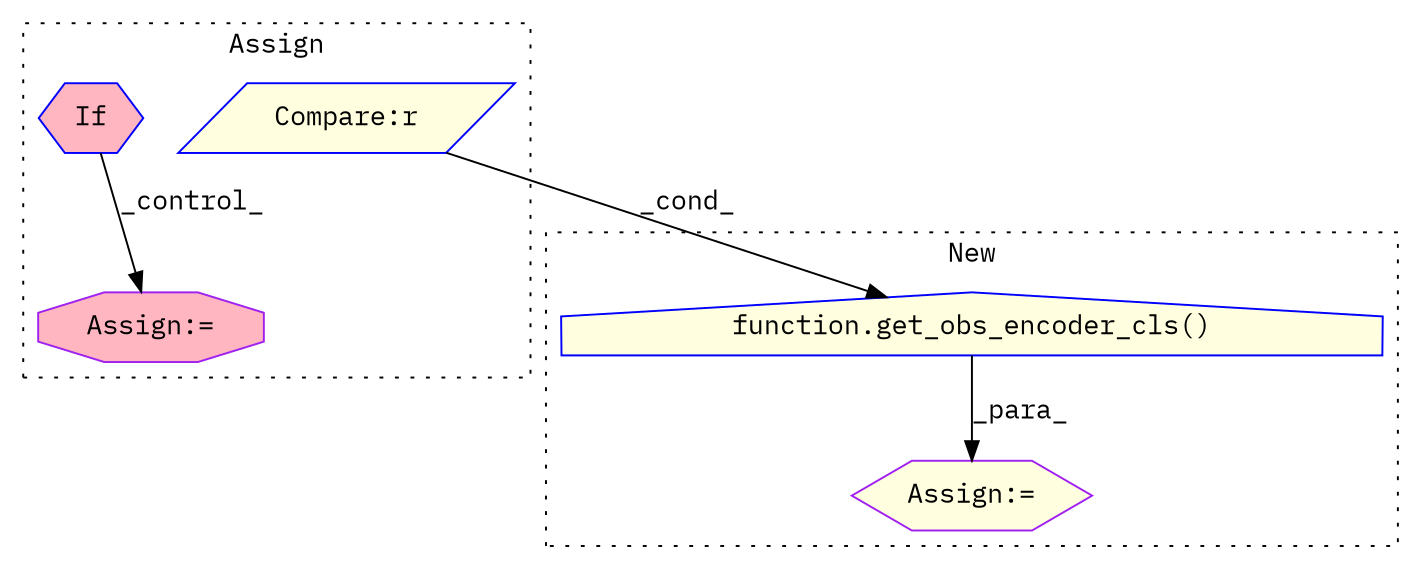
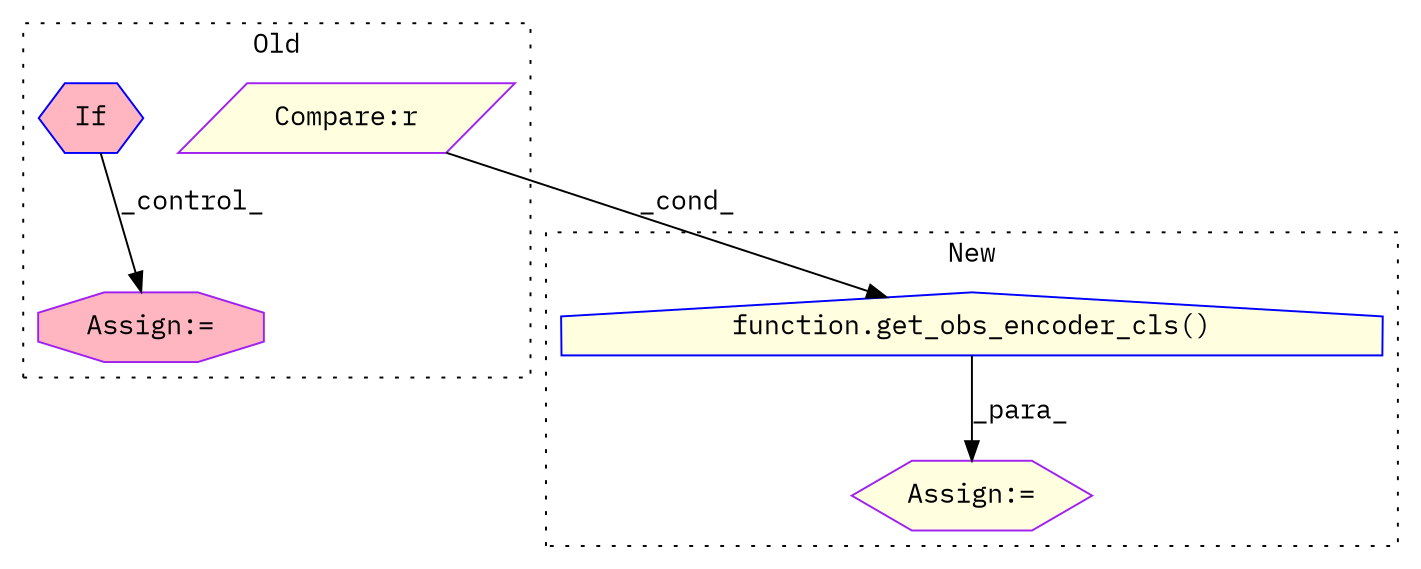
(277, 45) -> (277, 45)
(347, 118) -> (347, 118)
